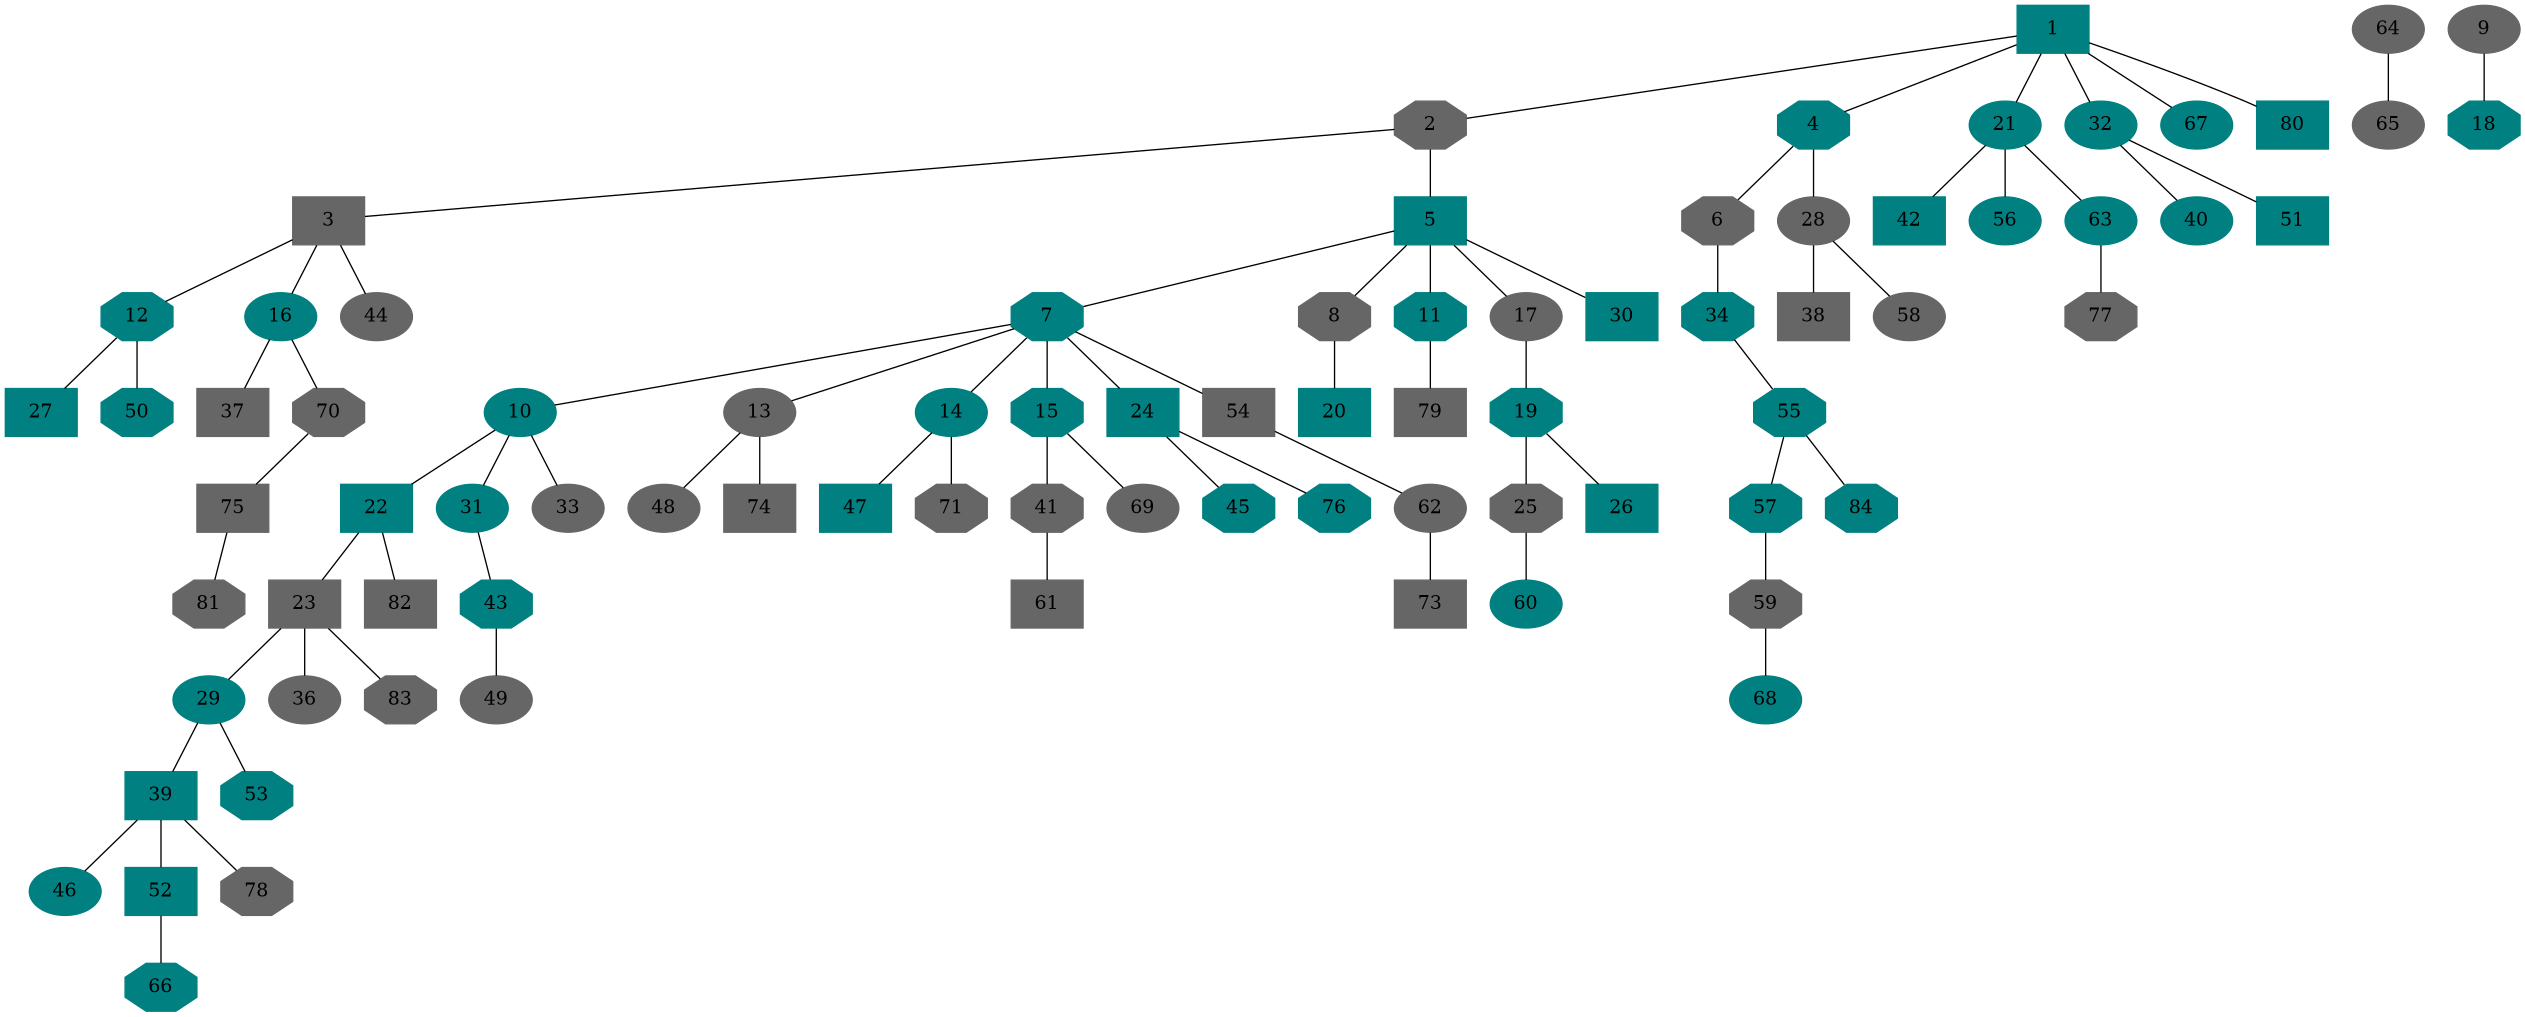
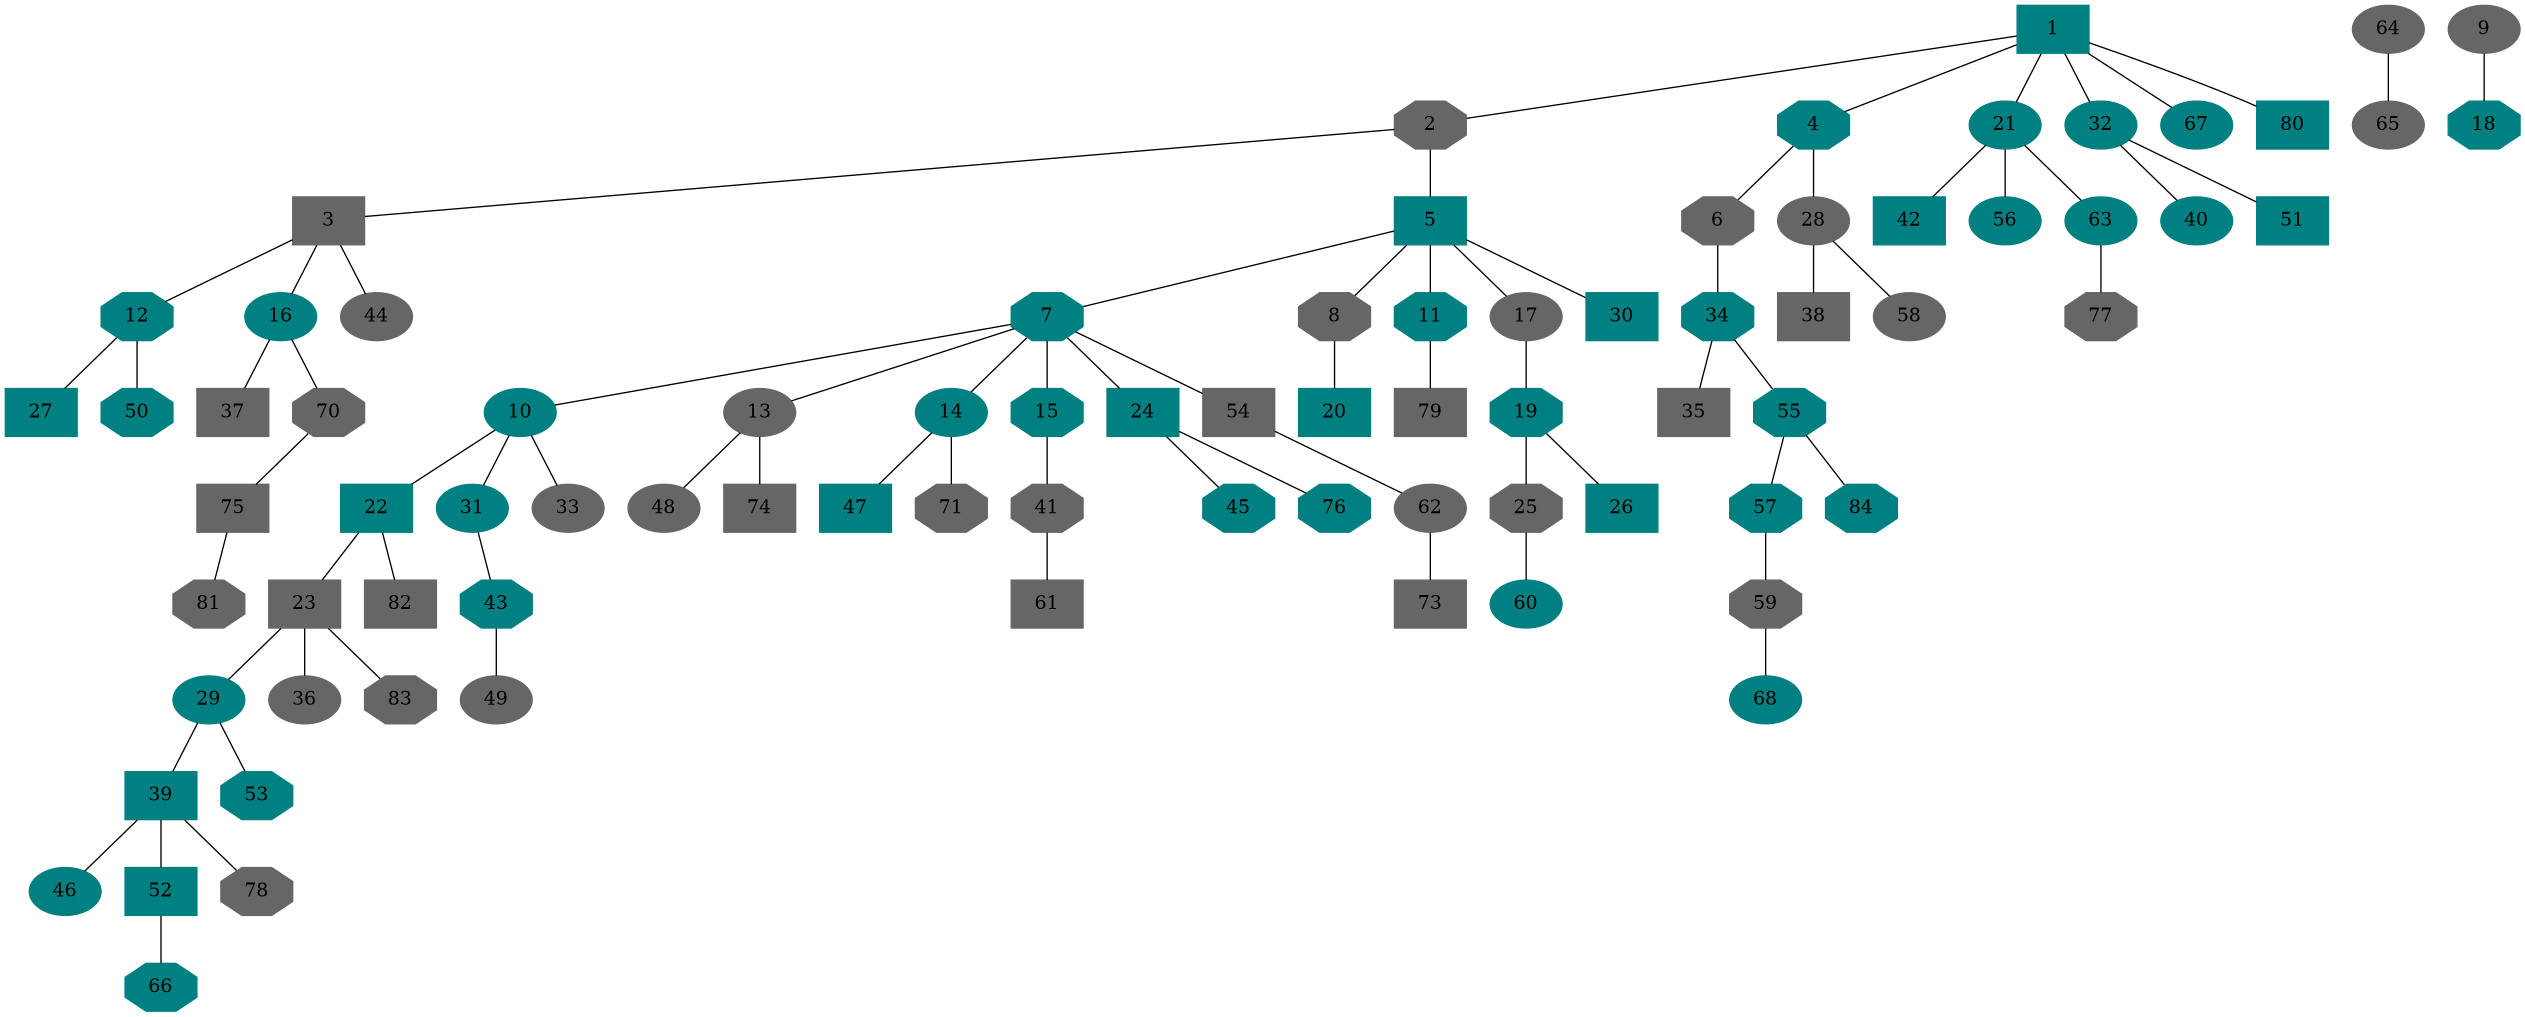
none -> (1694, 412)
(1143, 508) -> none
